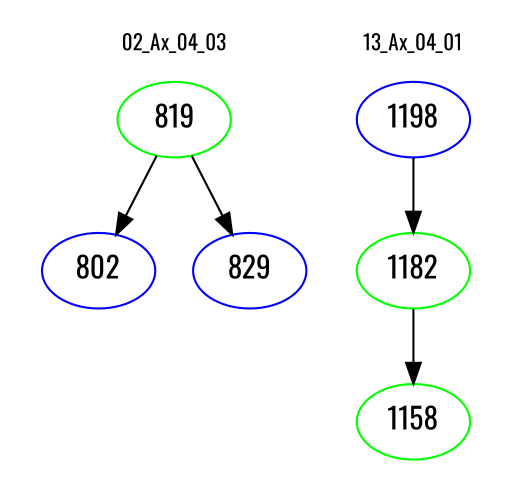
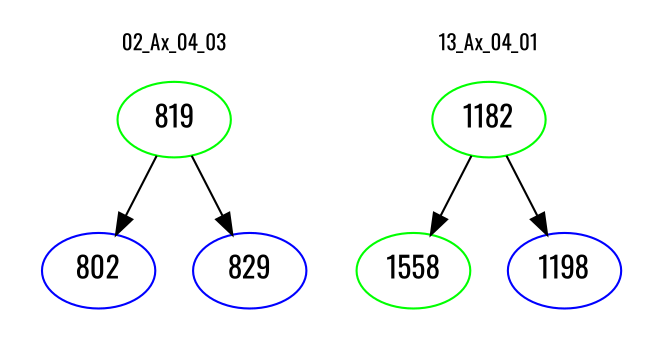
(413, 185) -> (522, 186)
(413, 422) -> (413, 271)
